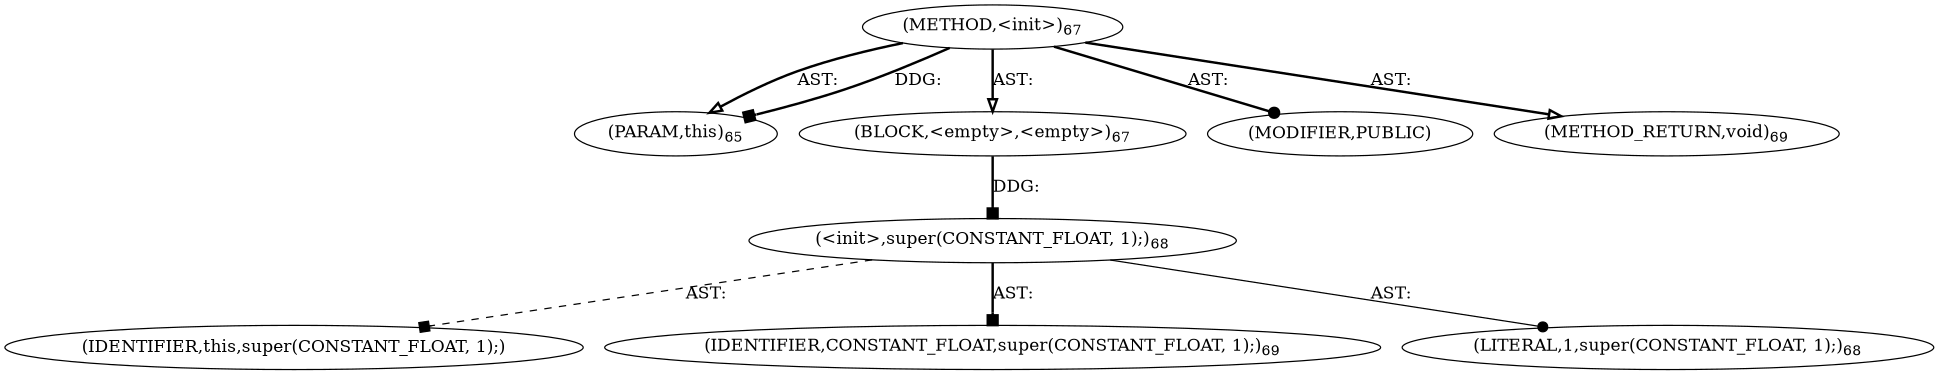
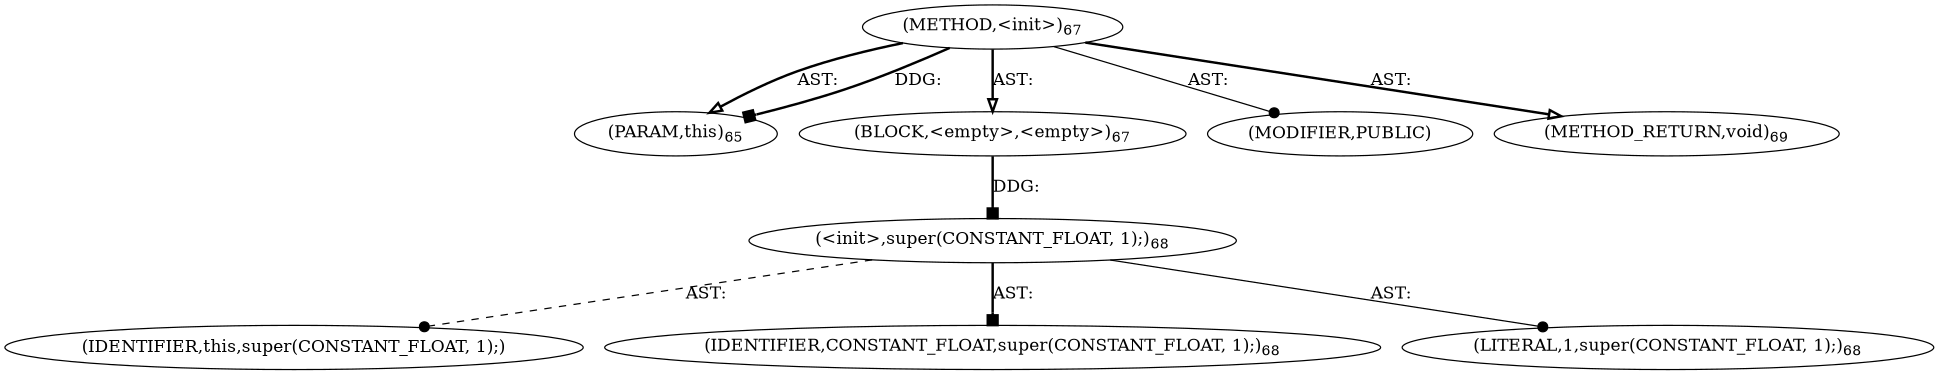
(1162, 79) -> (1162, 79)
(651, 293) -> (651, 293)
(1271, 346) -> (1271, 346)
